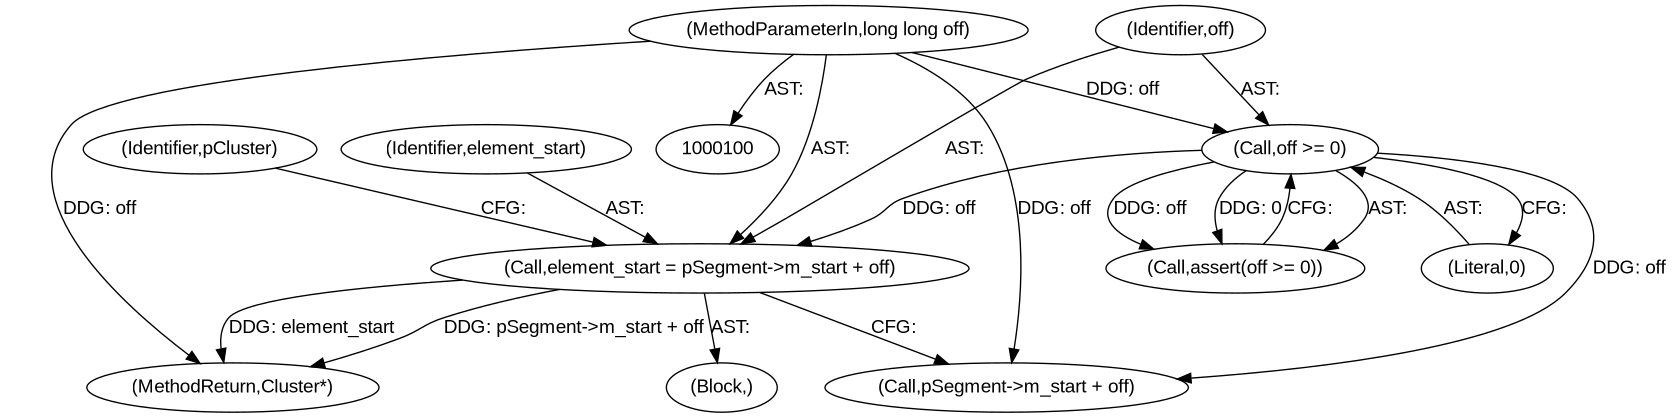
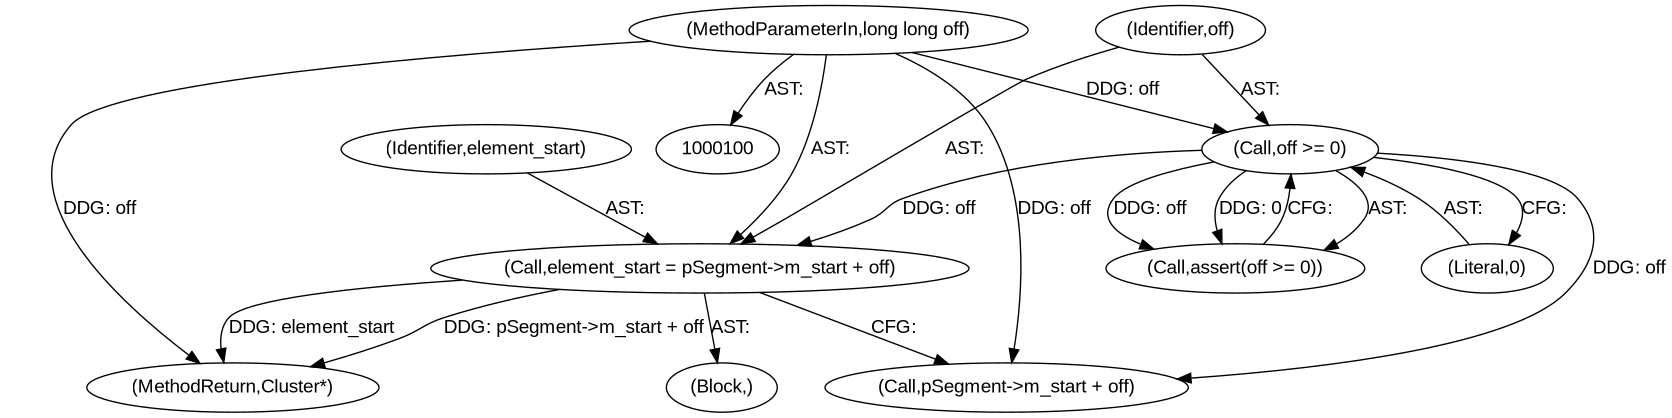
(200, 149) -> none
